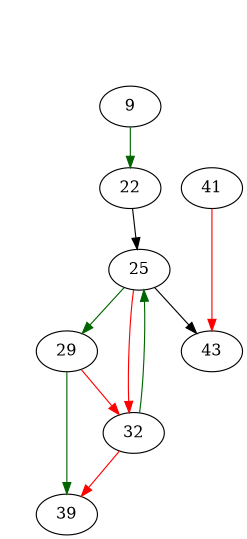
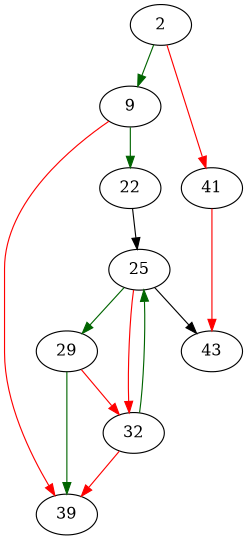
none -> (161, 25)
none -> (5, 288)
